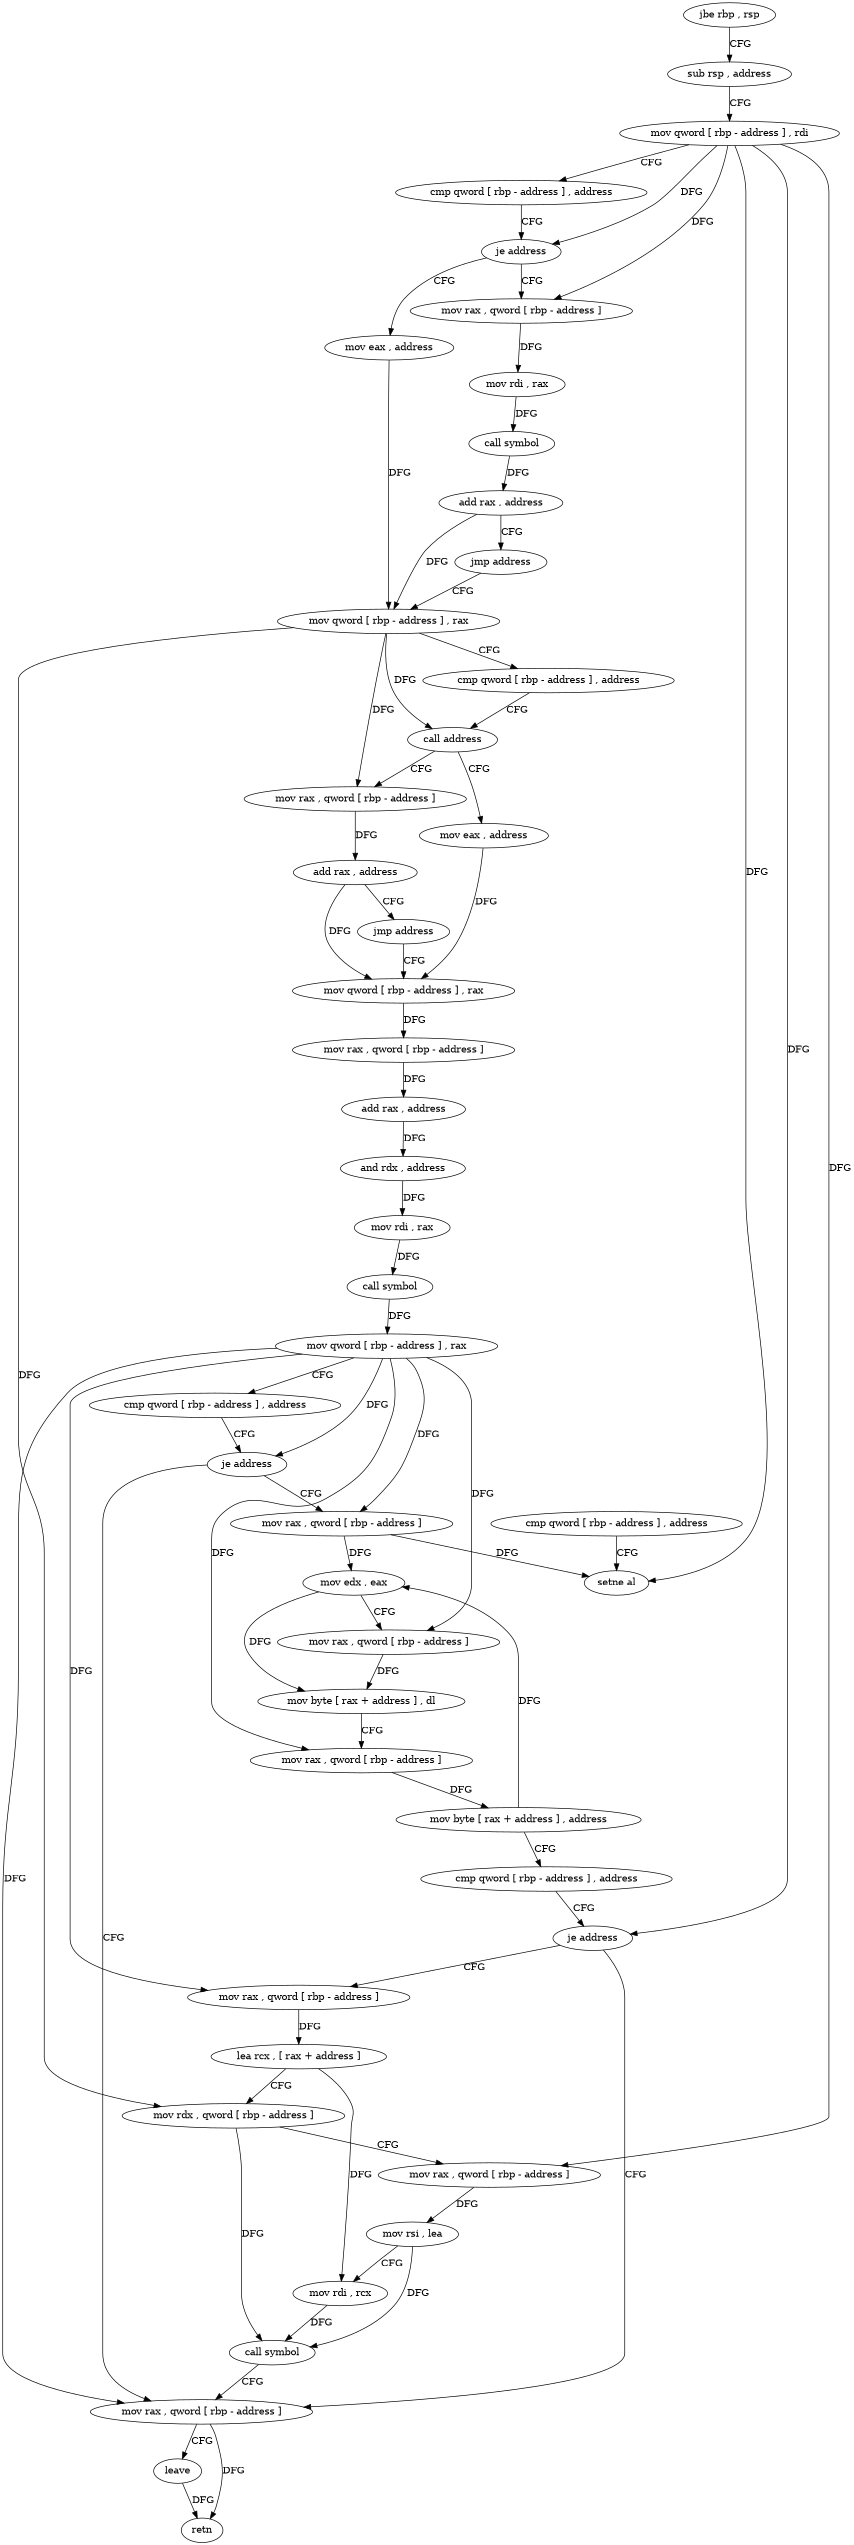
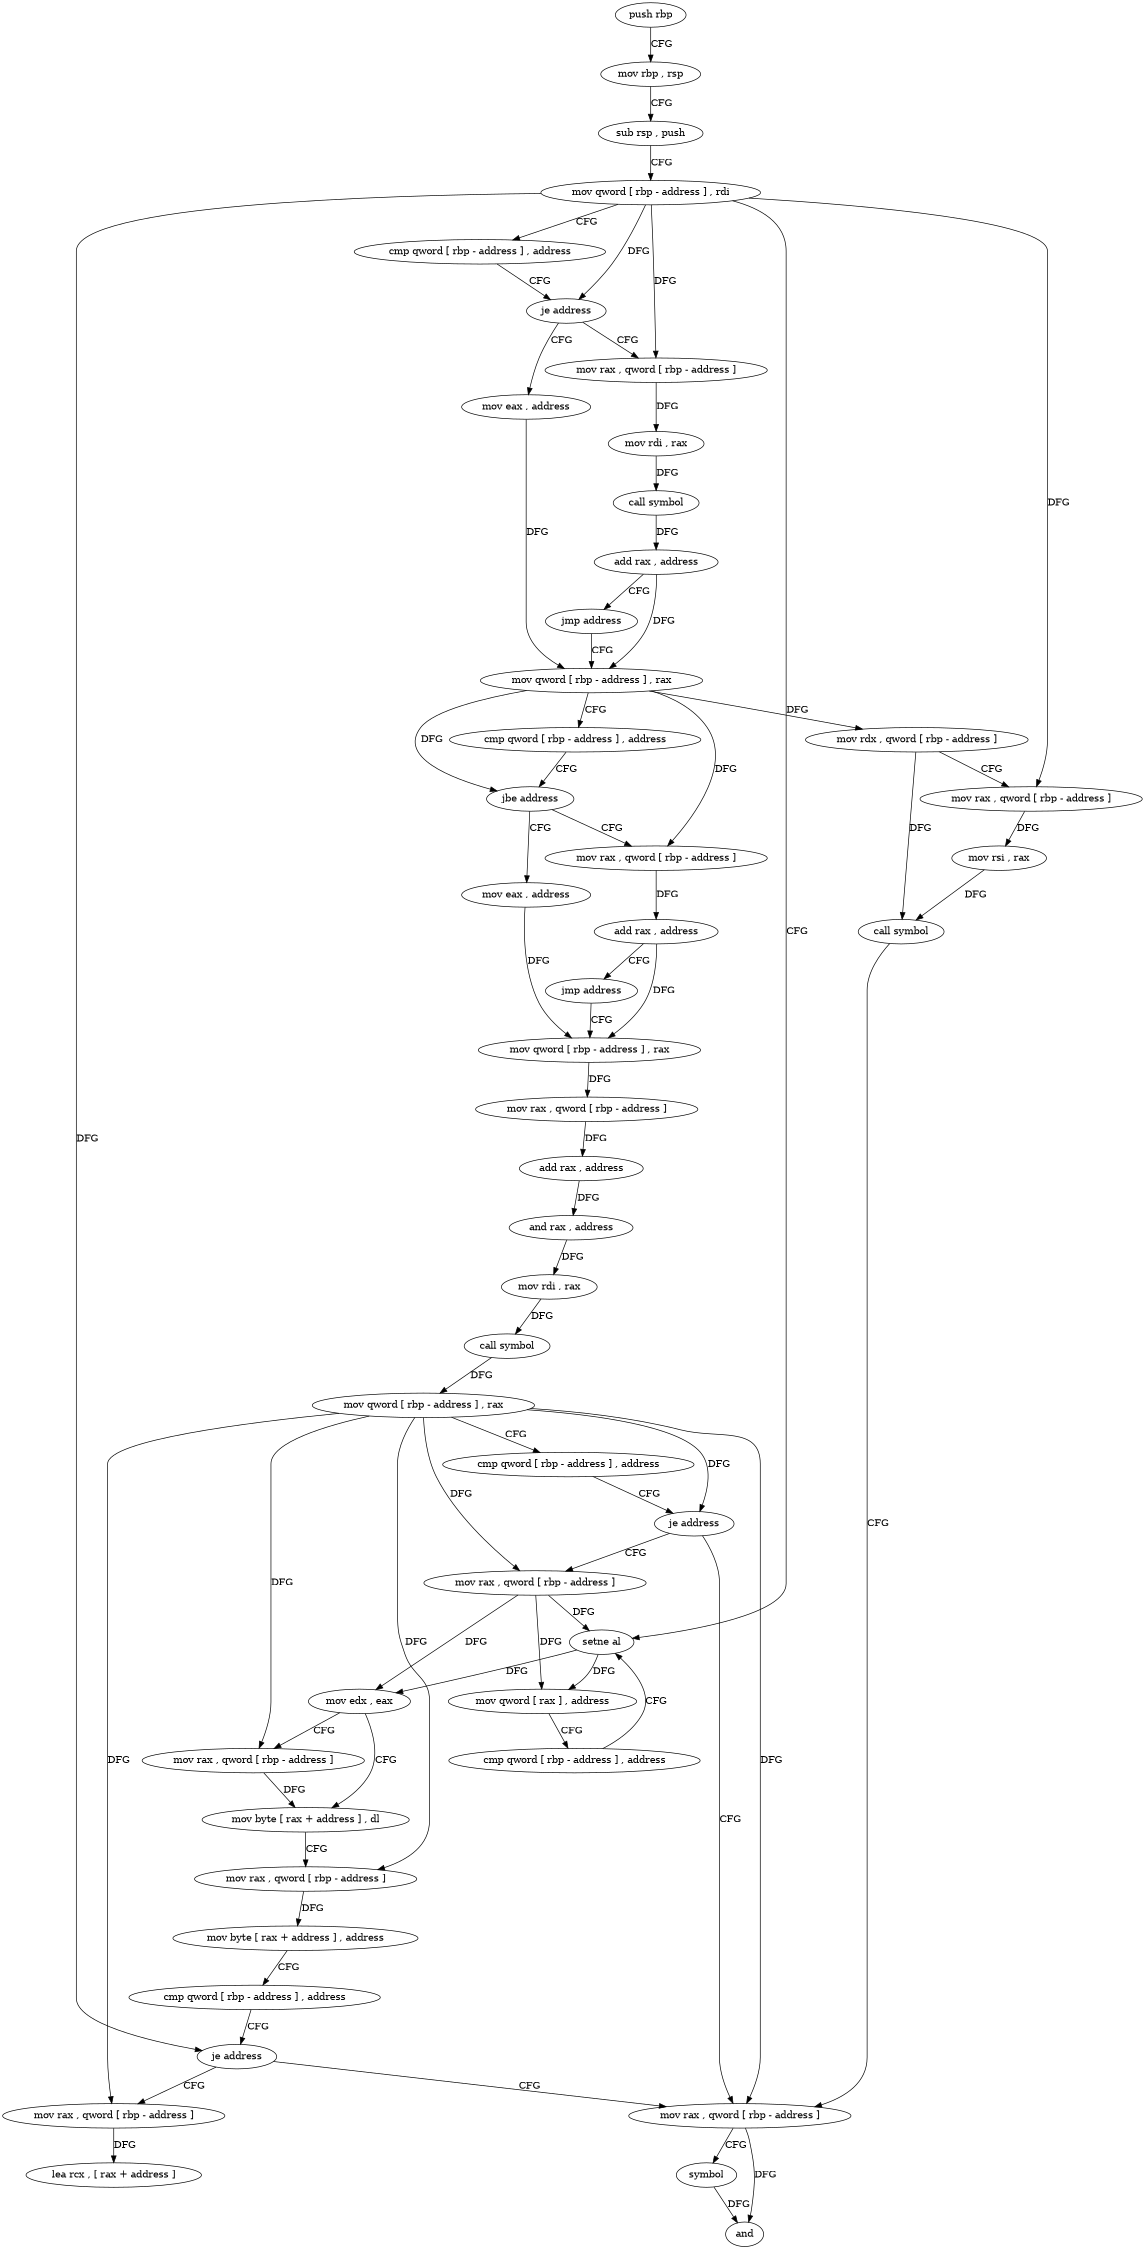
none -> (651, 15)
(730, 15) -> (651, 74)
(730, 74) -> (651, 133)
(453, 740) -> (530, 799)
(757, 872) -> (797, 932)
(403, 1169) -> (571, 1228)
(260, 1642) -> (386, 1761)
(519, 1663) -> (490, 1672)
none -> (542, 1701)
(269, 2084) -> none
(412, 2234) -> (999, 858)
(340, 2293) -> none
(178, 2471) -> (706, 2175)
(202, 2530) -> (745, 2234)
